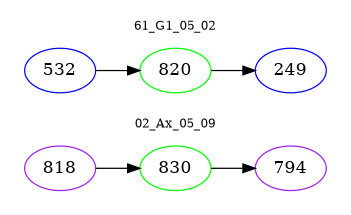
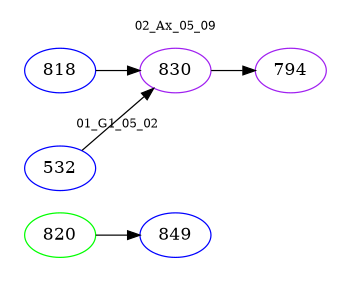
(175, 27) -> (118, 124)
(112, 71) -> (113, 124)
(291, 71) -> (175, 235)
(60, 168) -> (60, 71)
(175, 168) -> (175, 71)
